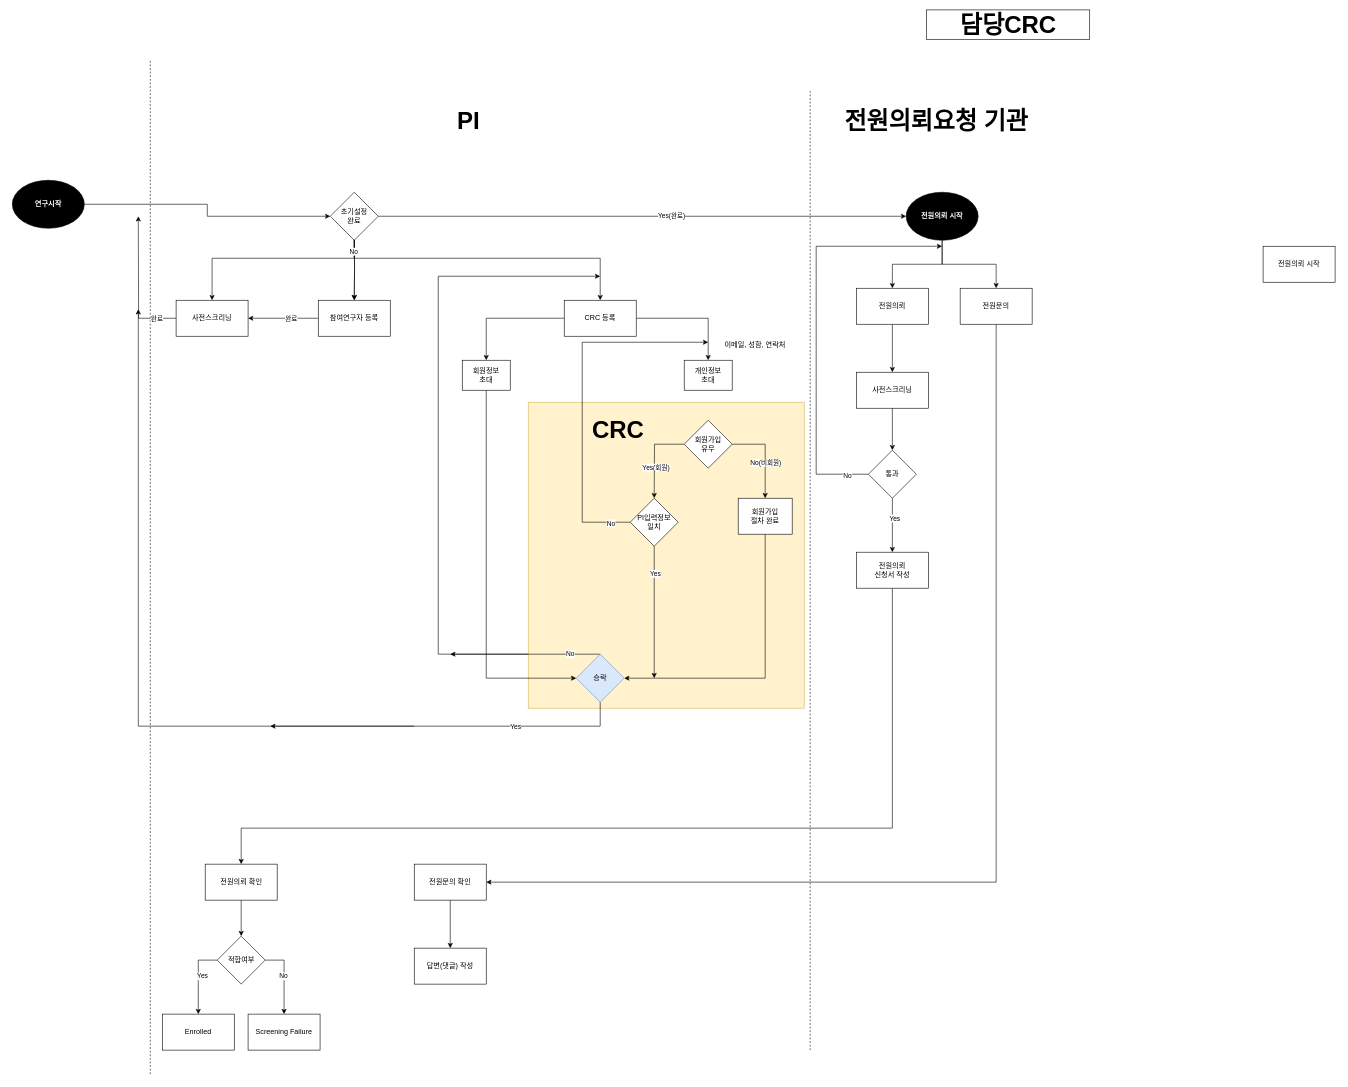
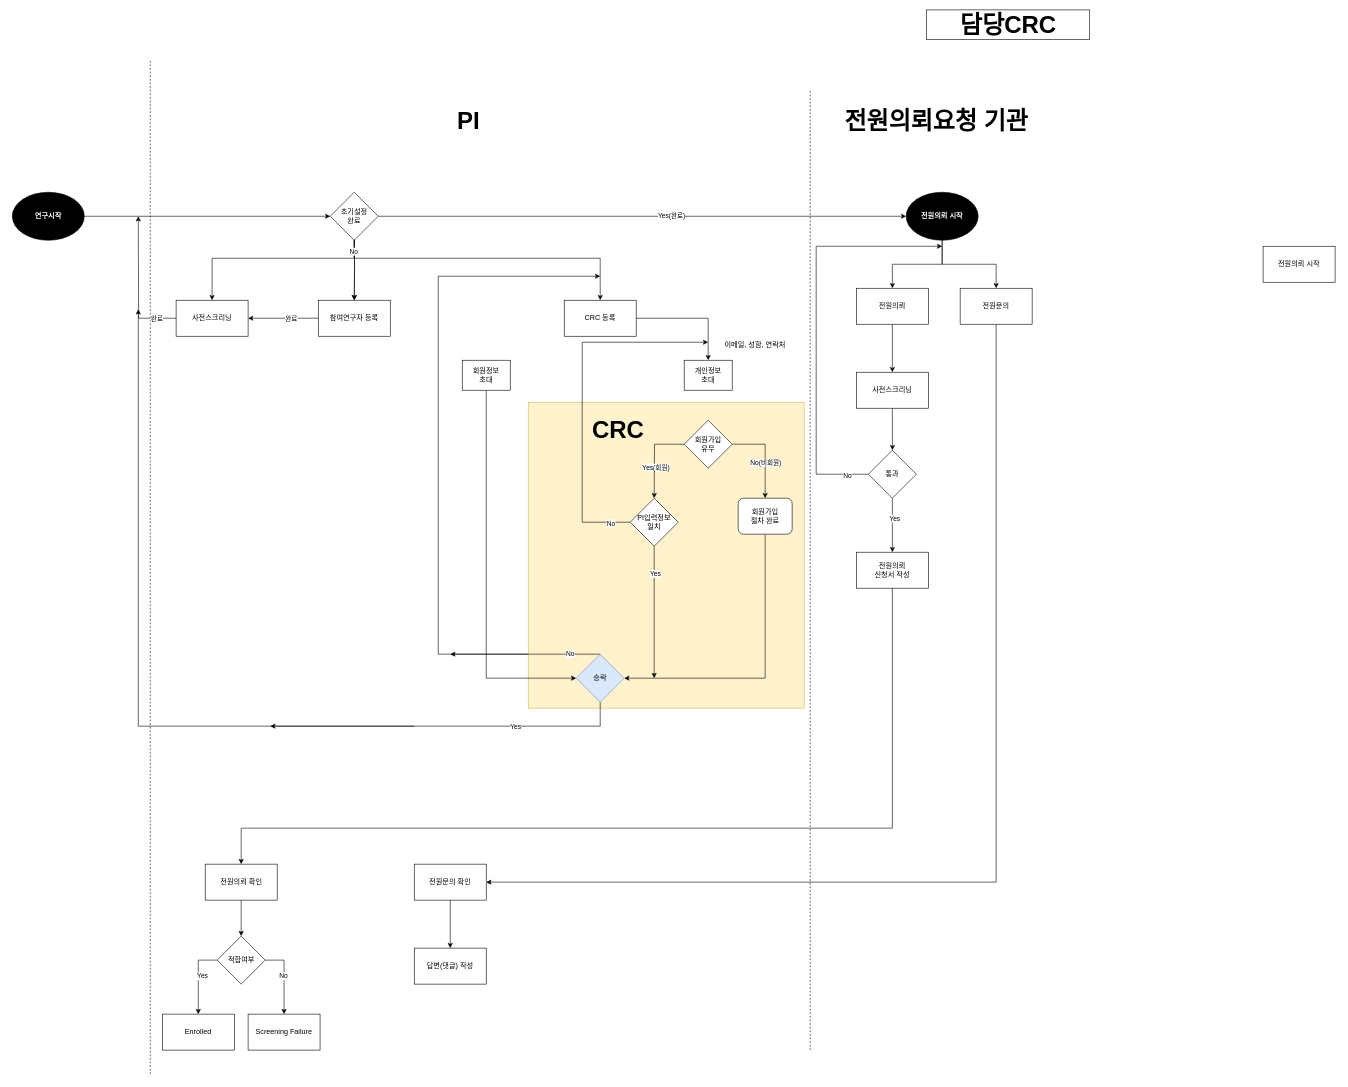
(48, 204) -> (48, 216)
(486, 318) -> none
(765, 516) -> (765, 516)
